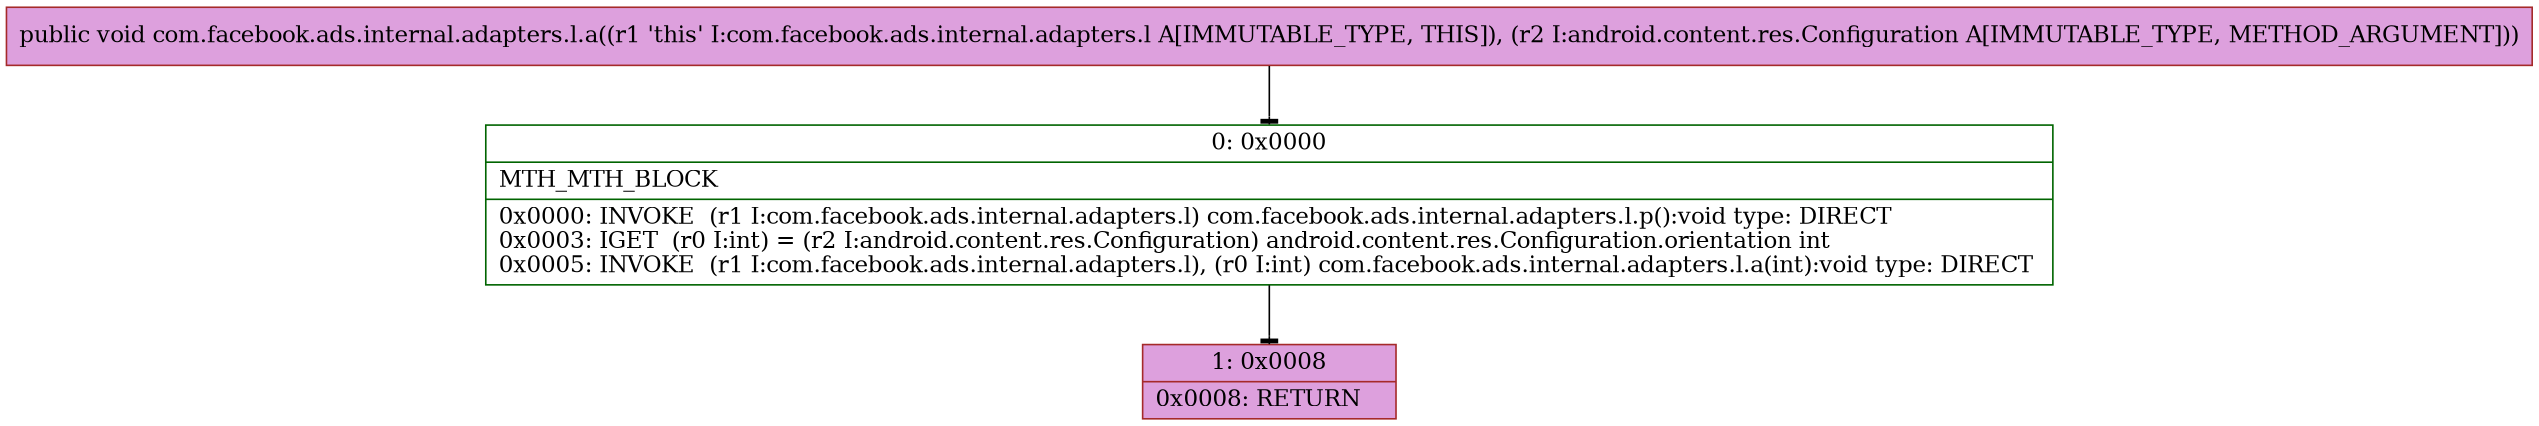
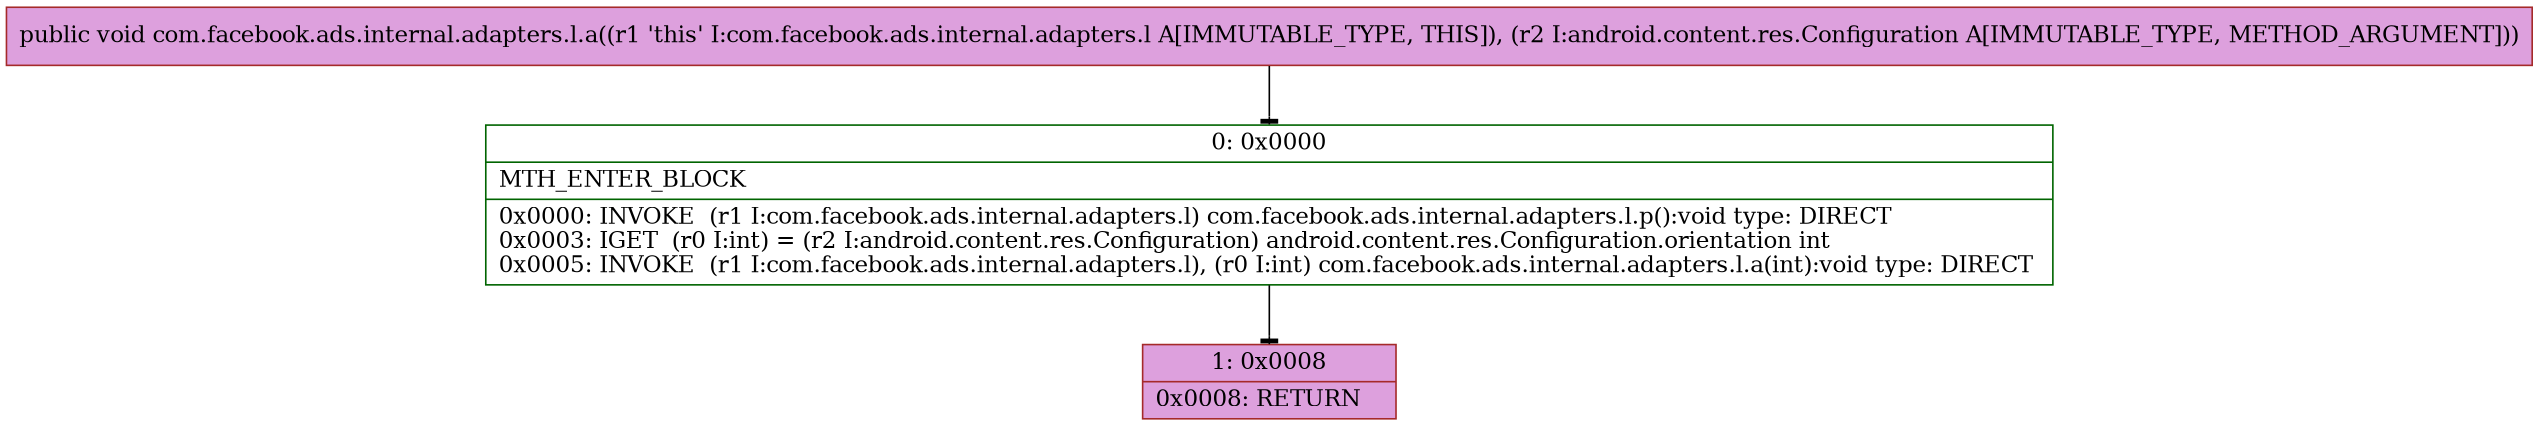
(608, 180) -> (623, 180)
